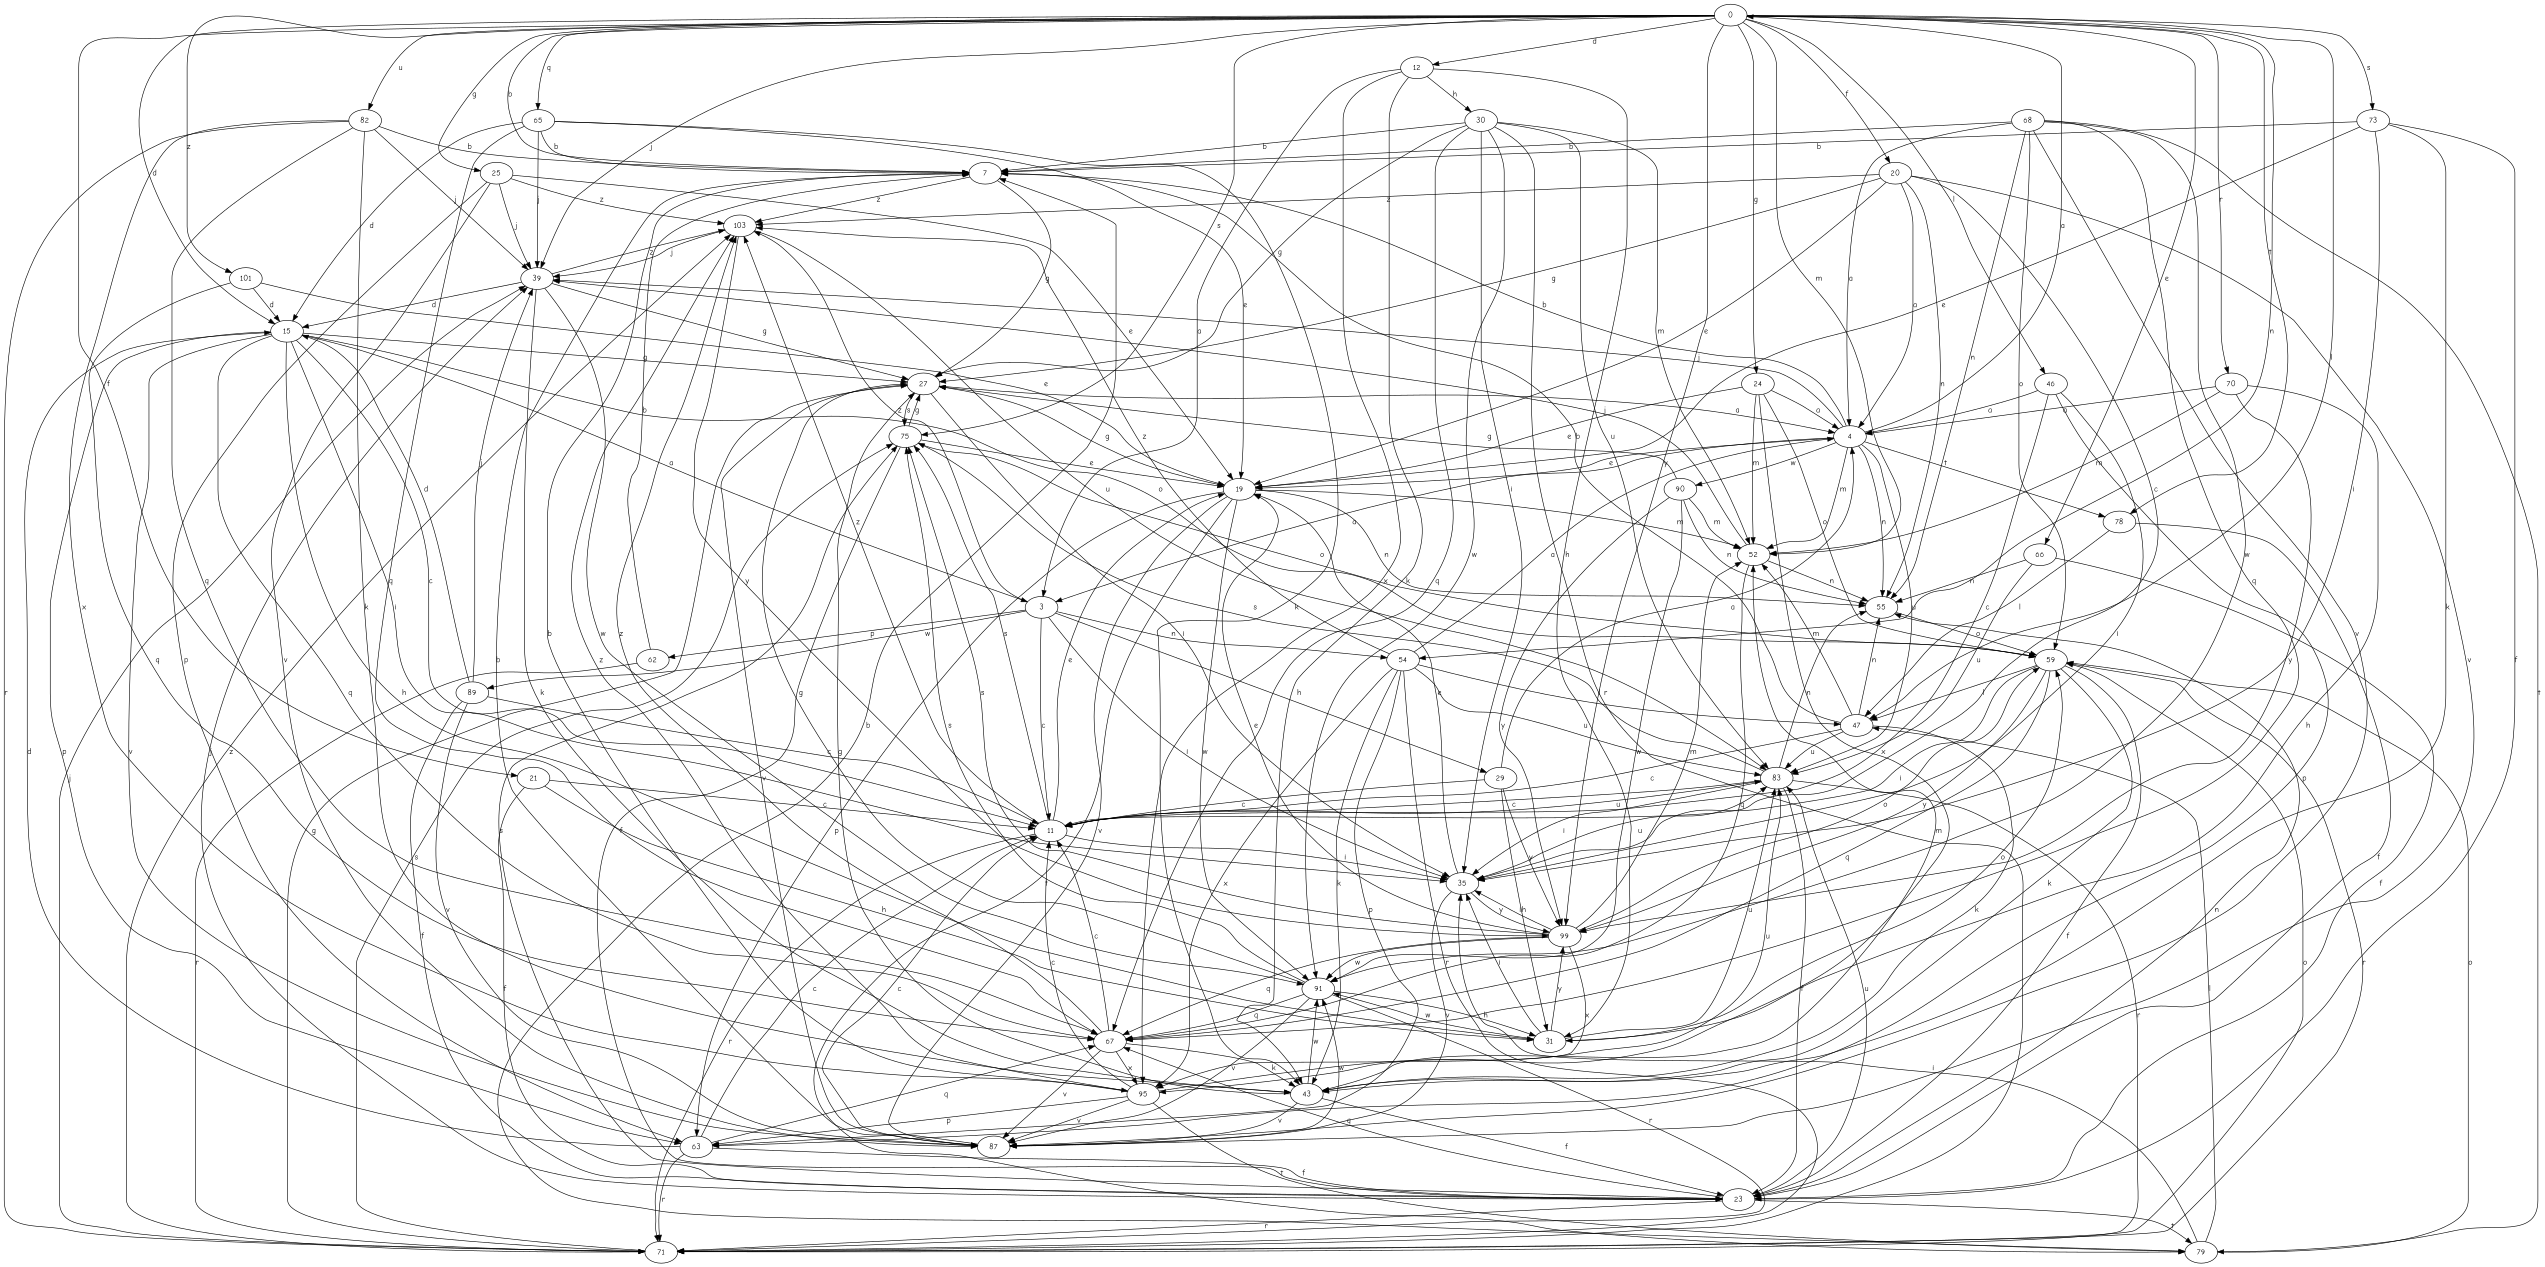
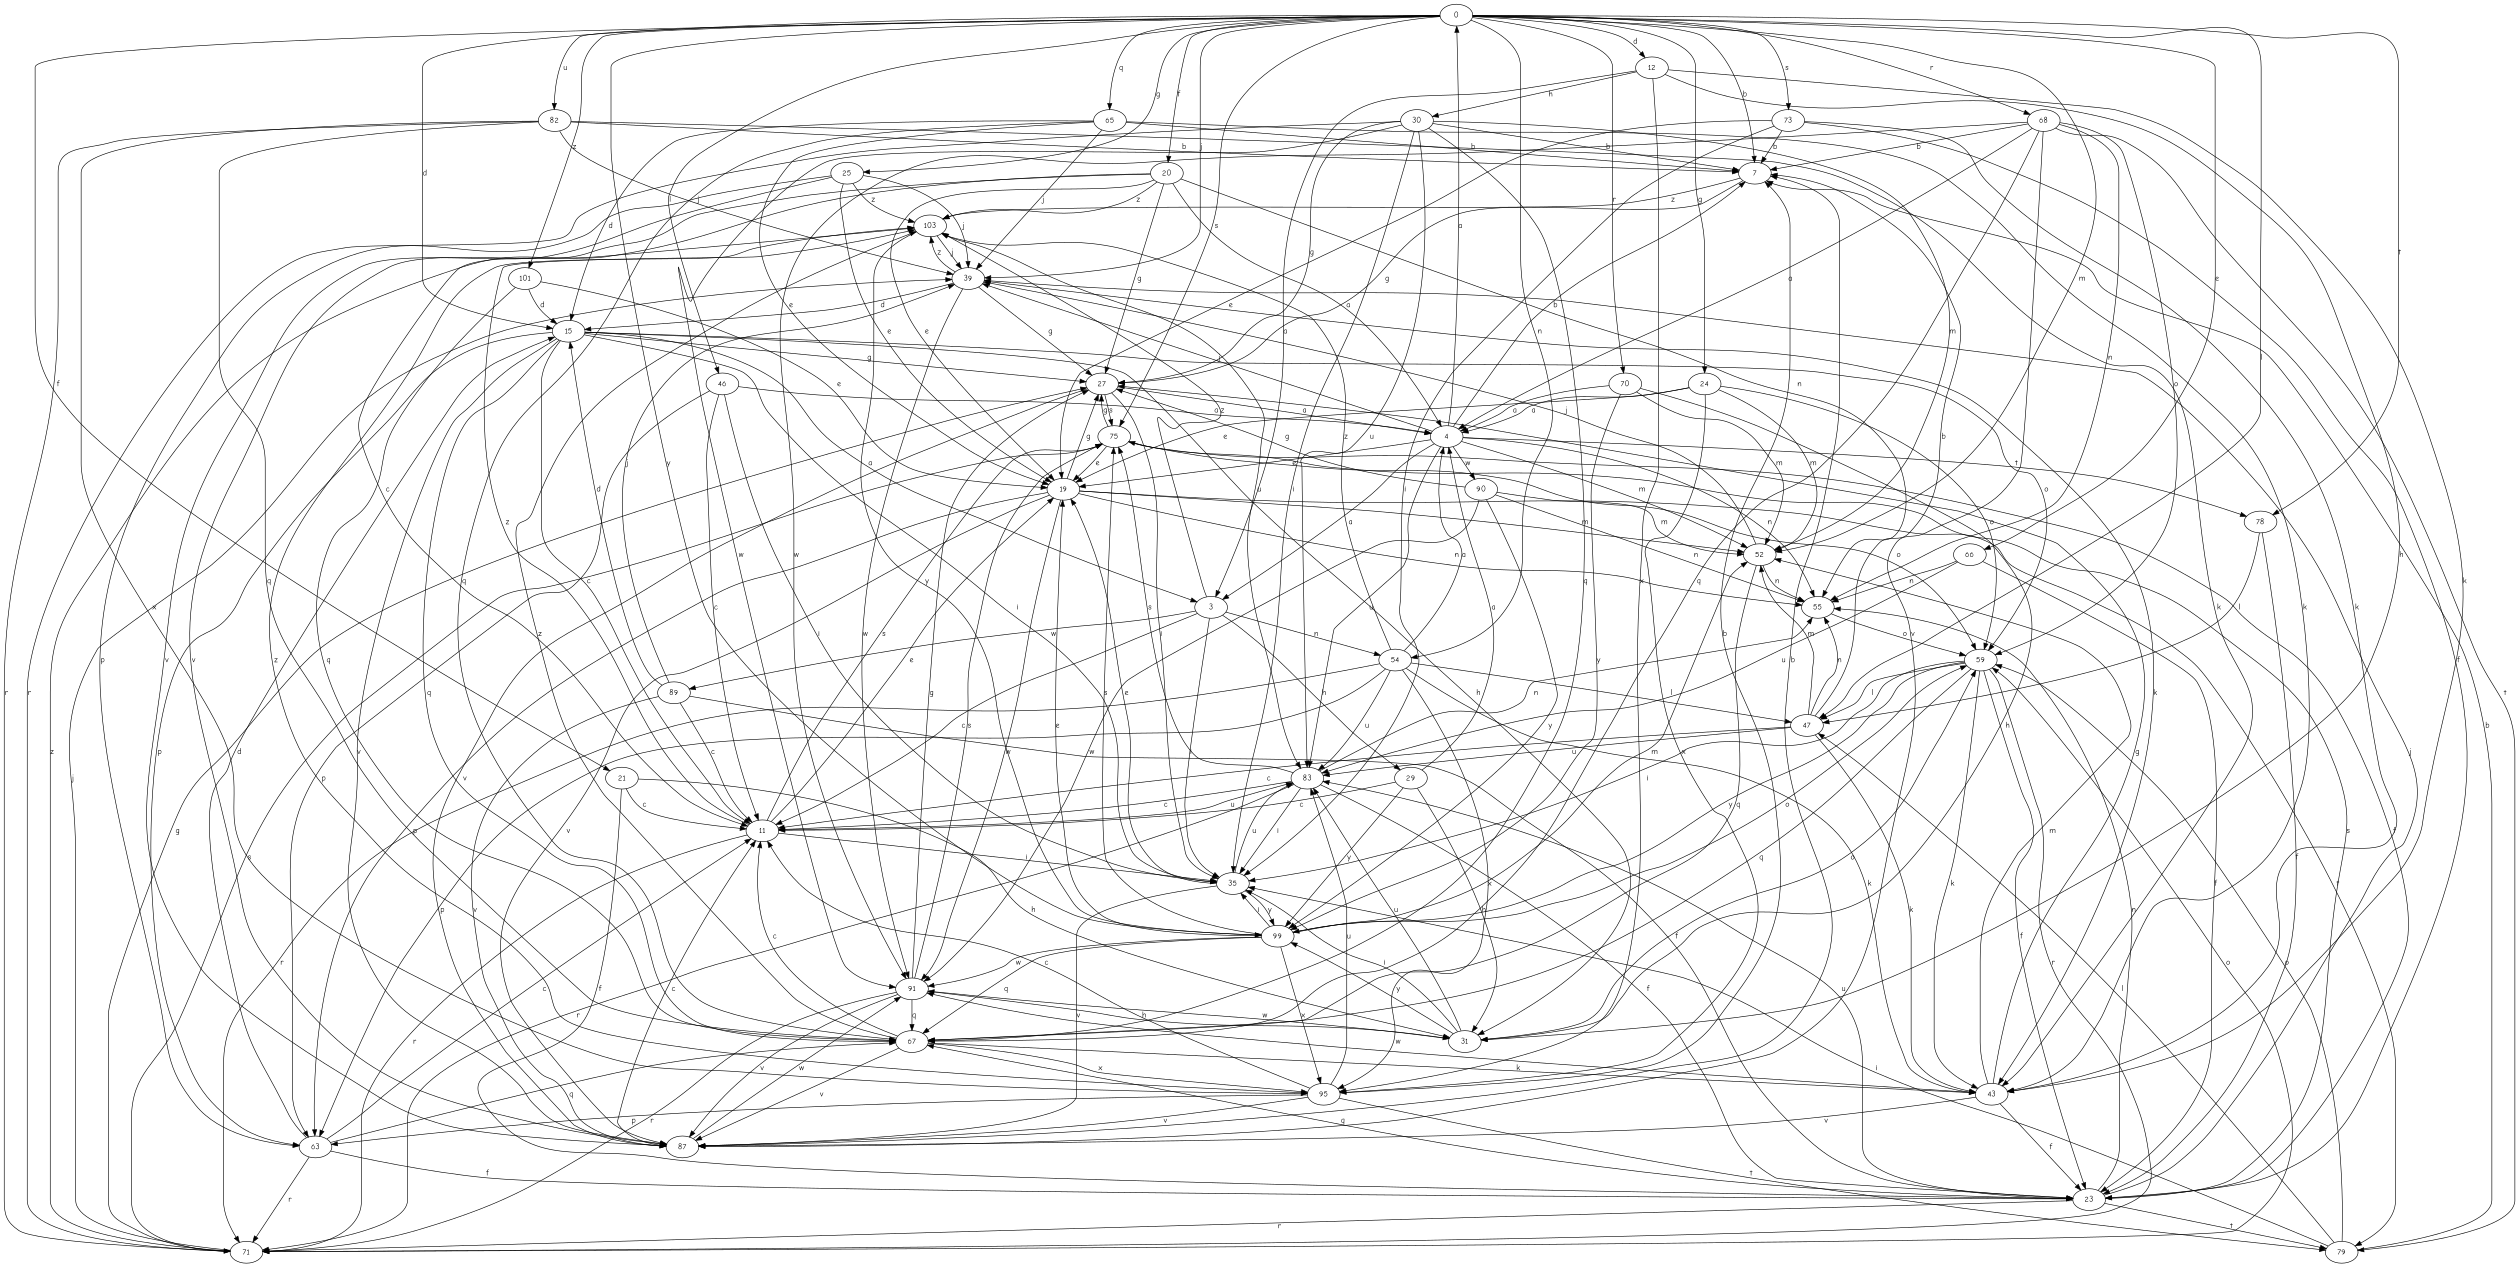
none -> (1796, 41)
(653, 660) -> none
